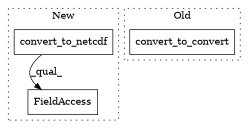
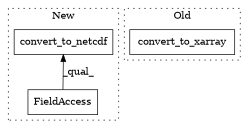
(182, 42) -> (182, 42)
(30, 69) -> (63, 76)
